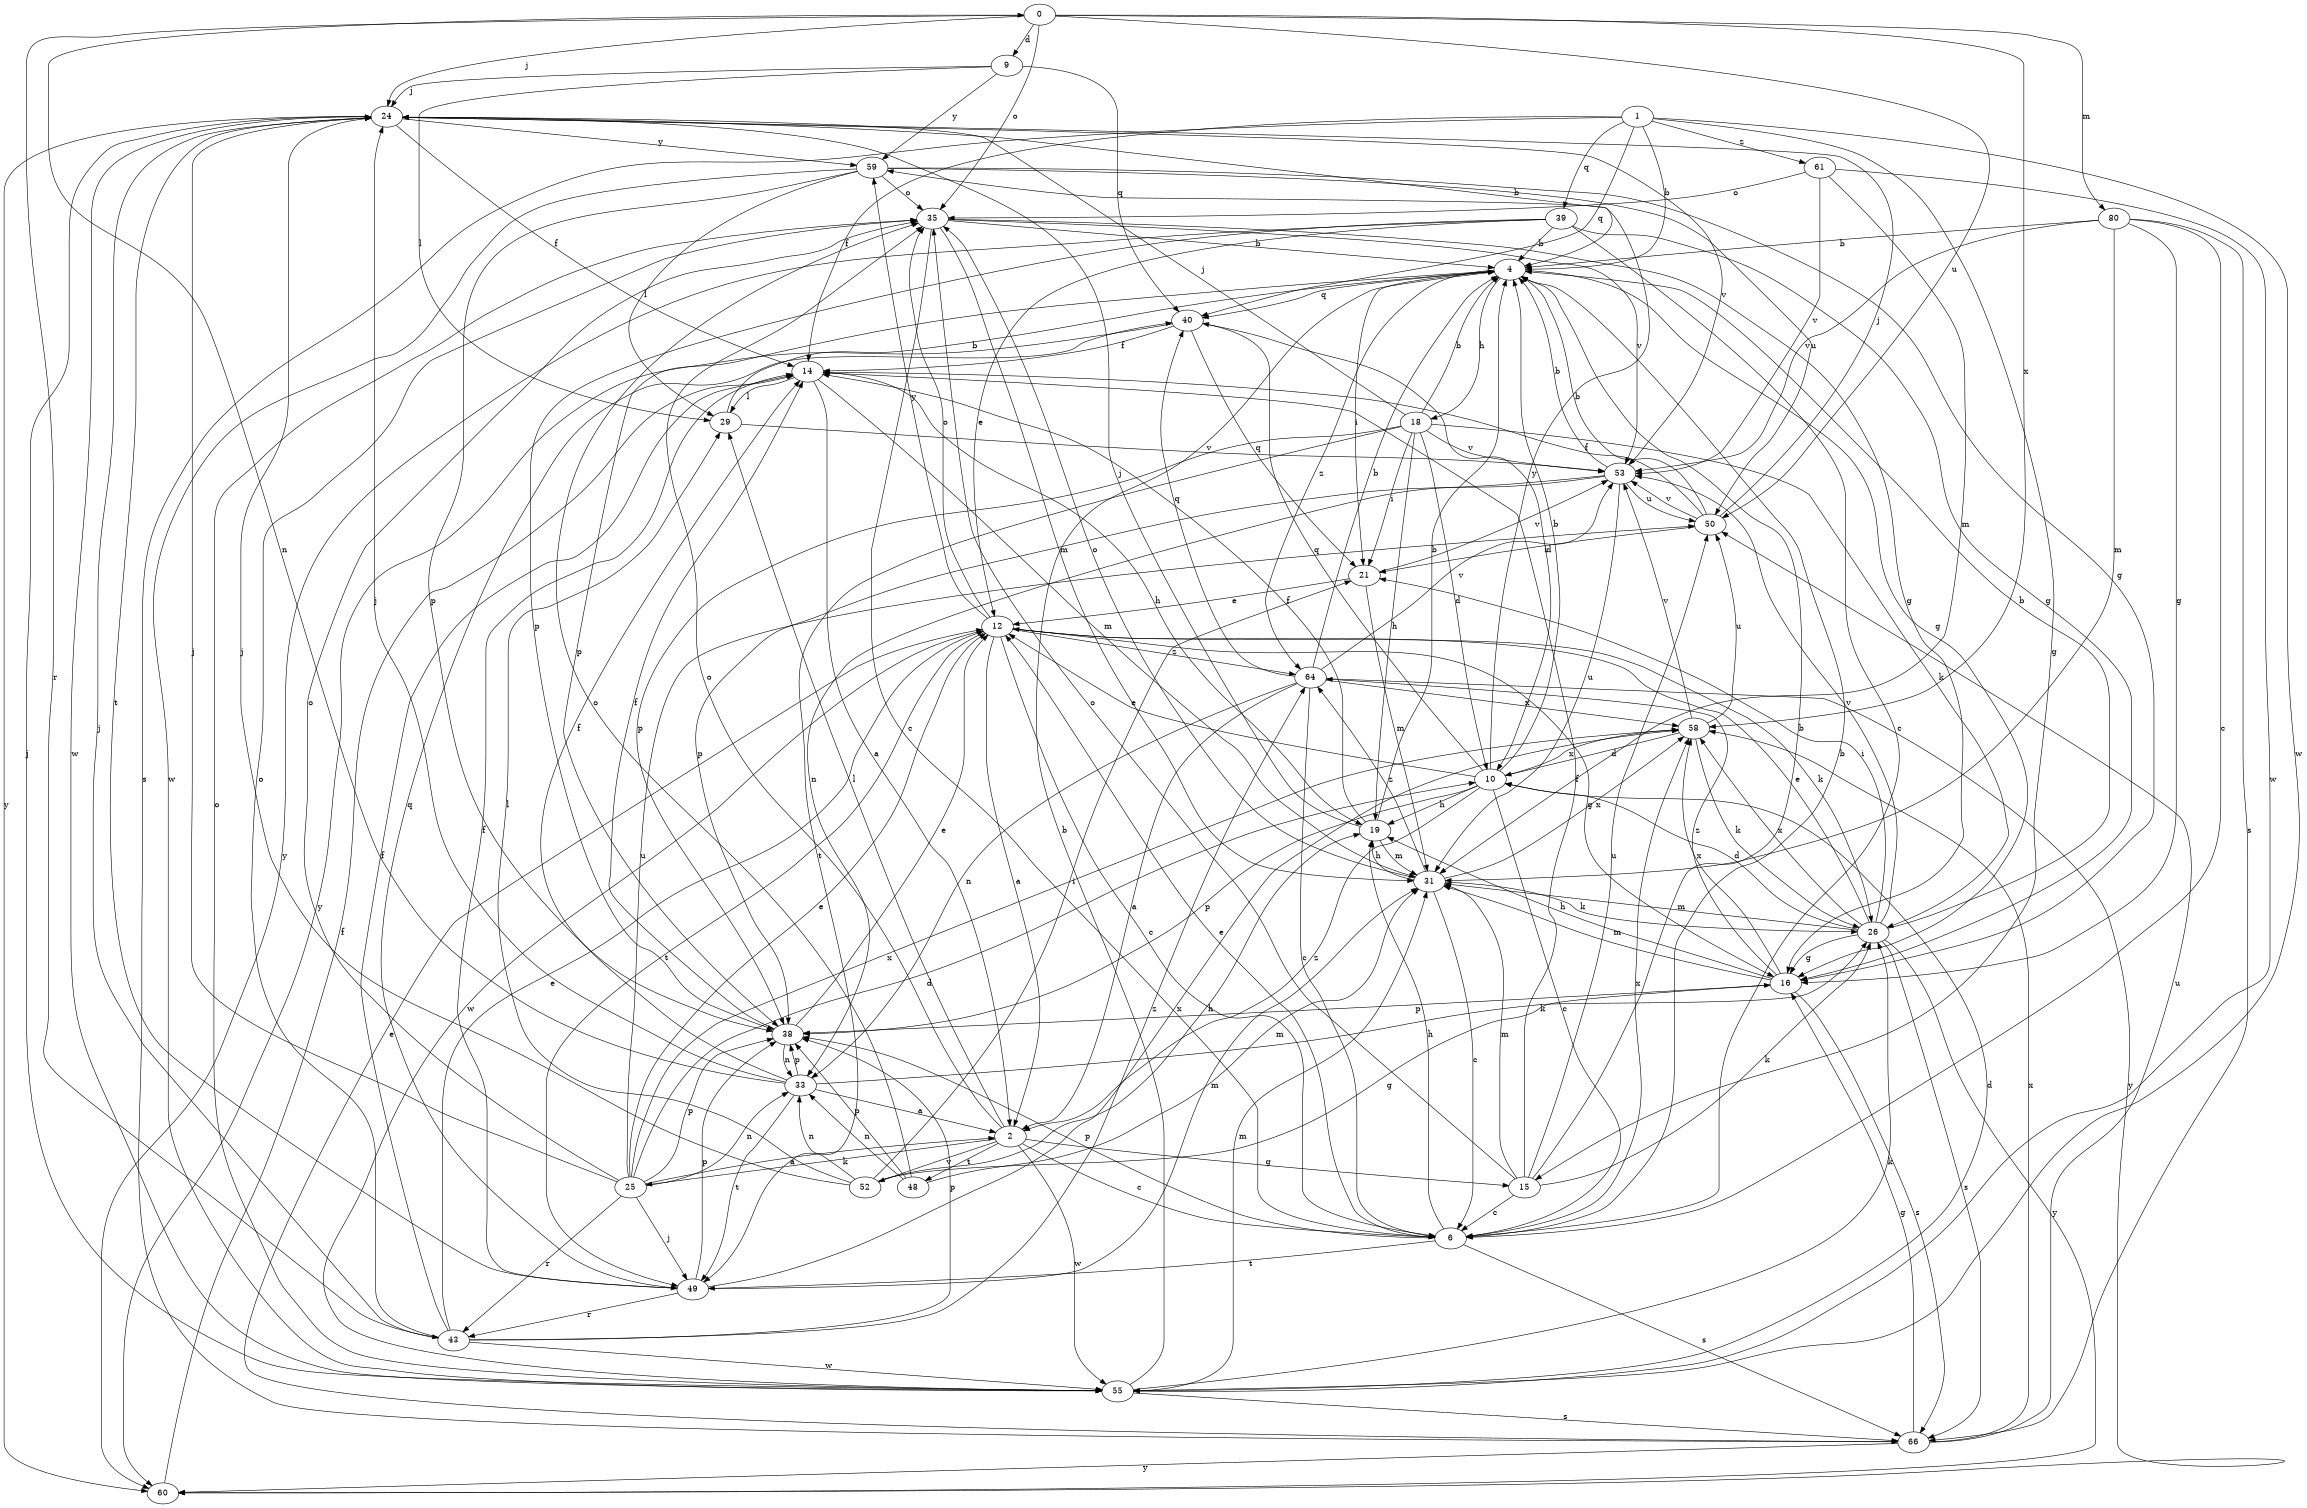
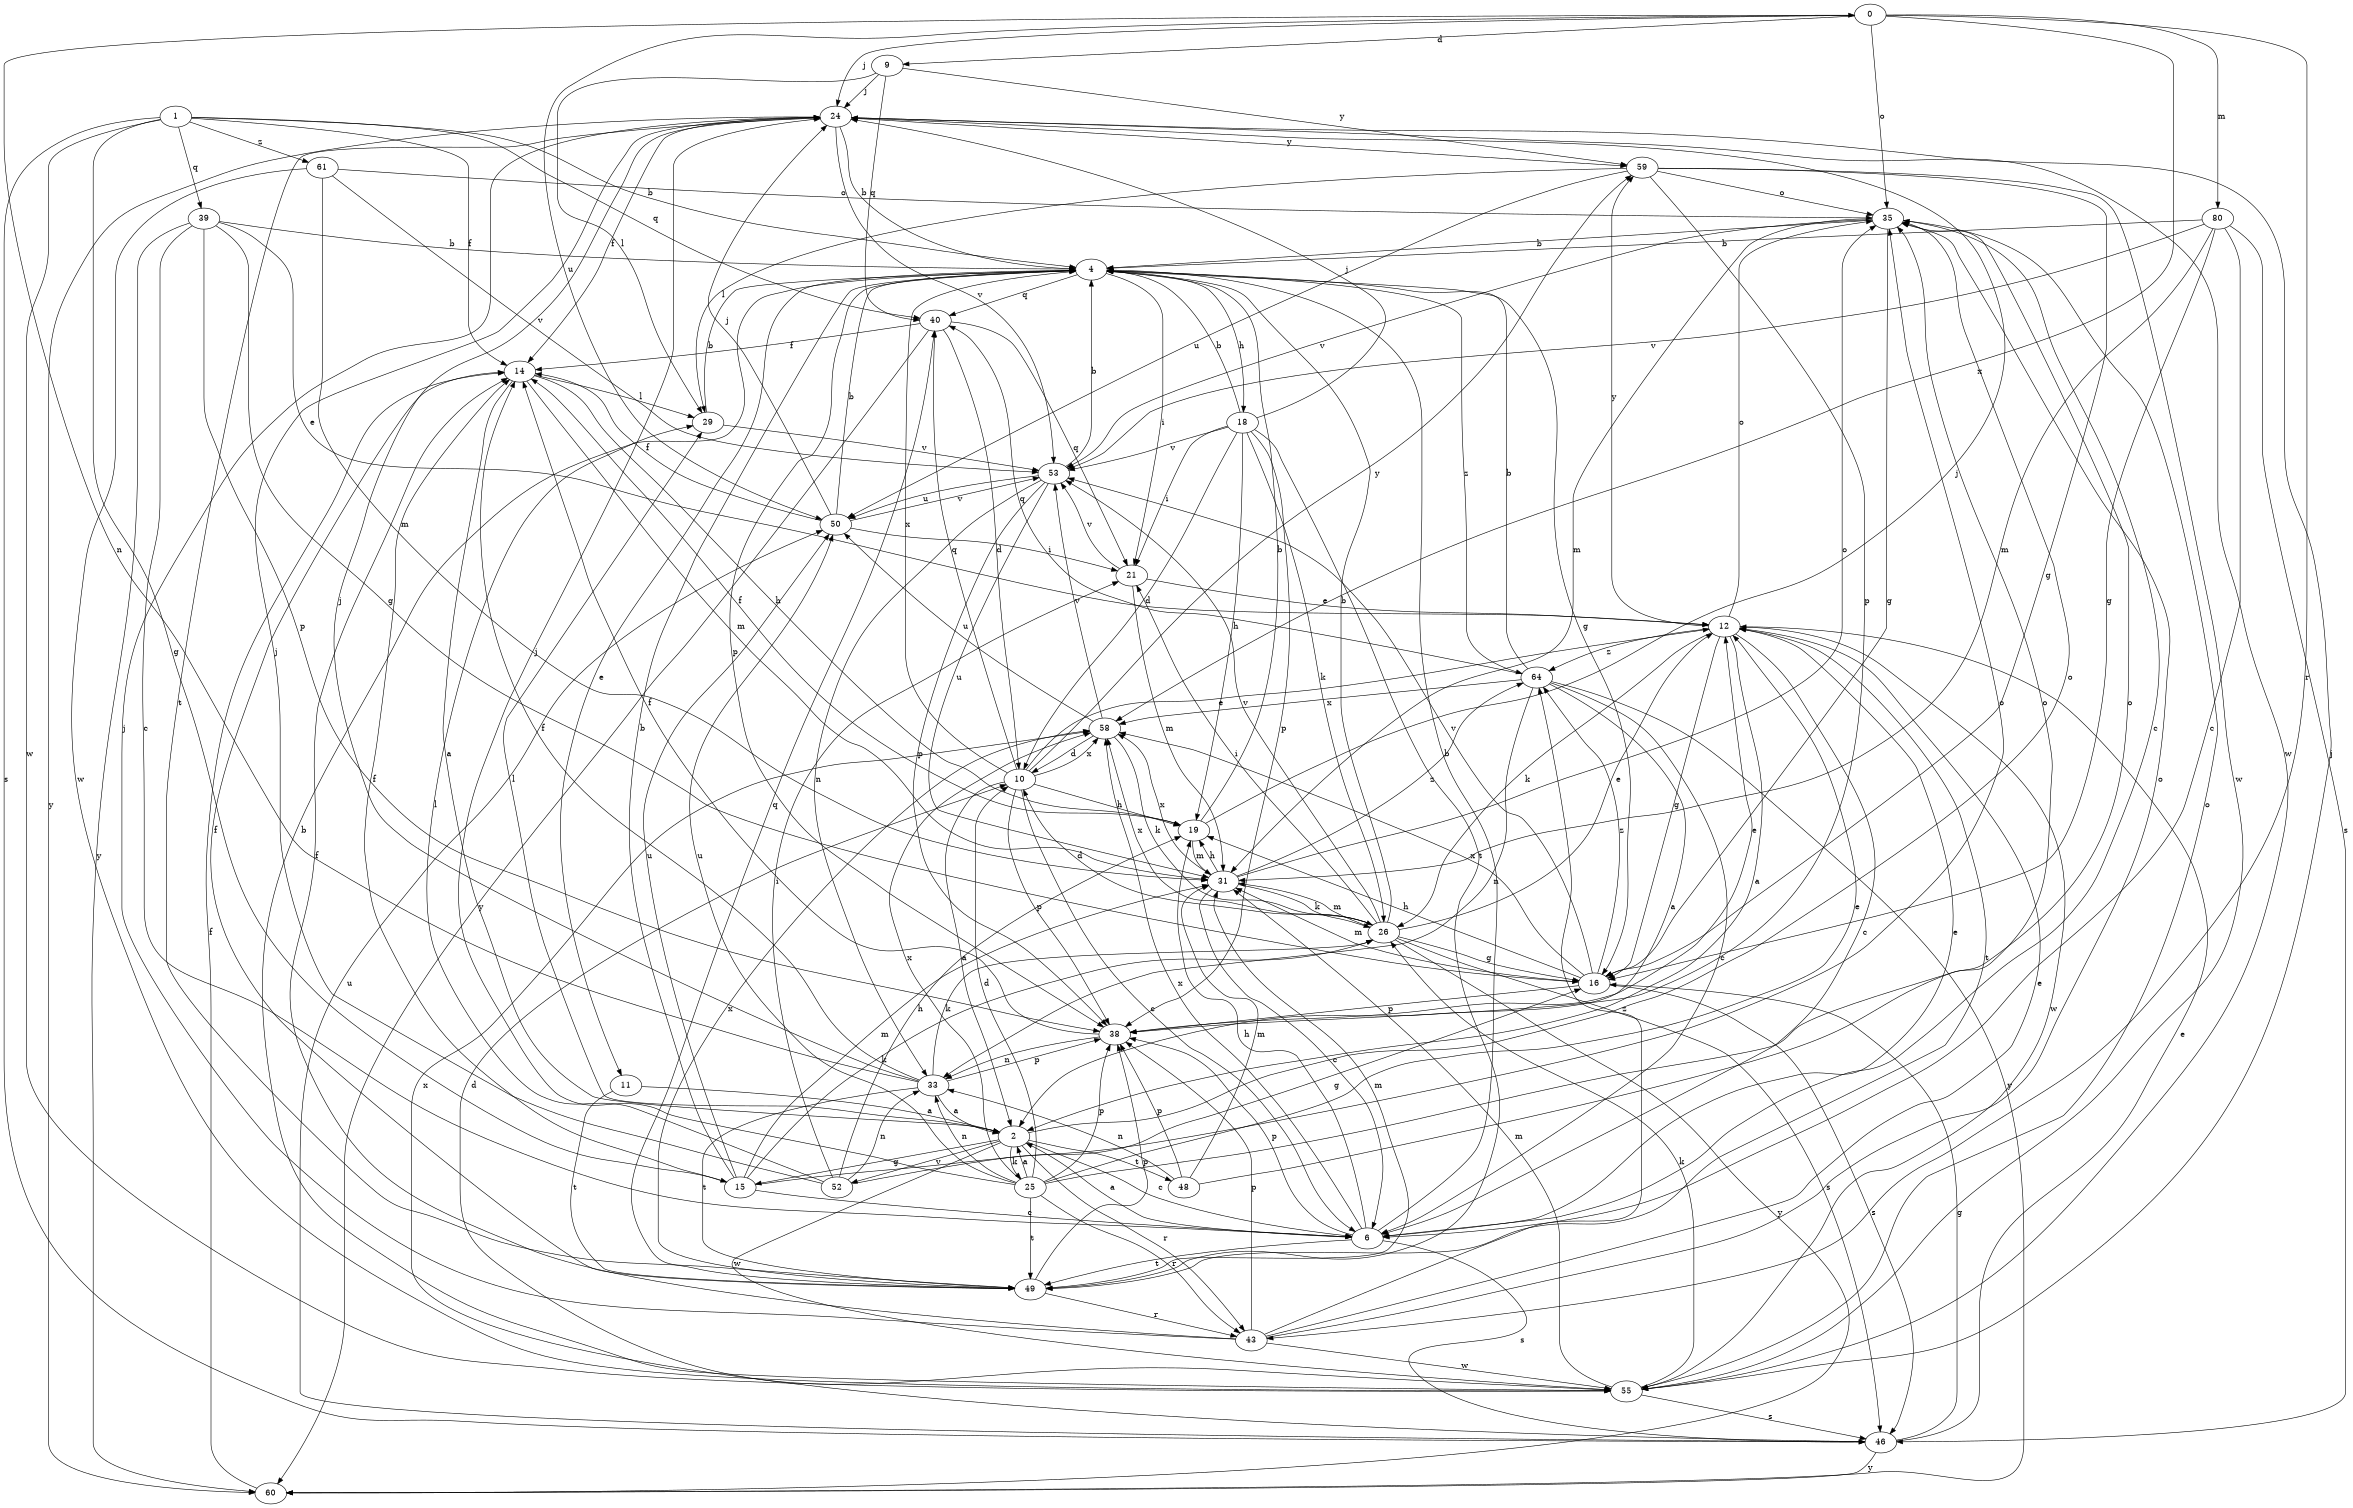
(1556, 525) -> (908, 525)
(1464, 562) -> (1399, 653)
(1316, 958) -> (964, 958)
none -> (626, 1085)
none -> (1164, 1222)
none -> (1135, 1232)
(669, 1238) -> (1032, 1238)
(1914, 1442) -> (1881, 1442)
